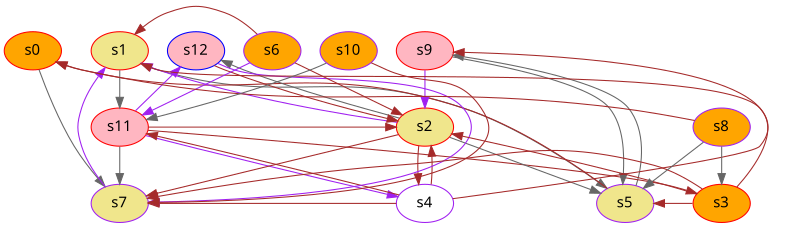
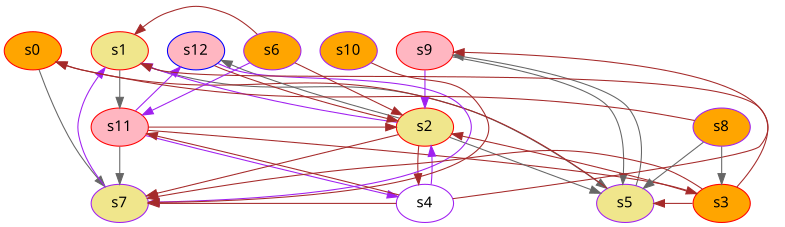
(221, 99) -> none
(432, 170) -> (432, 170)
